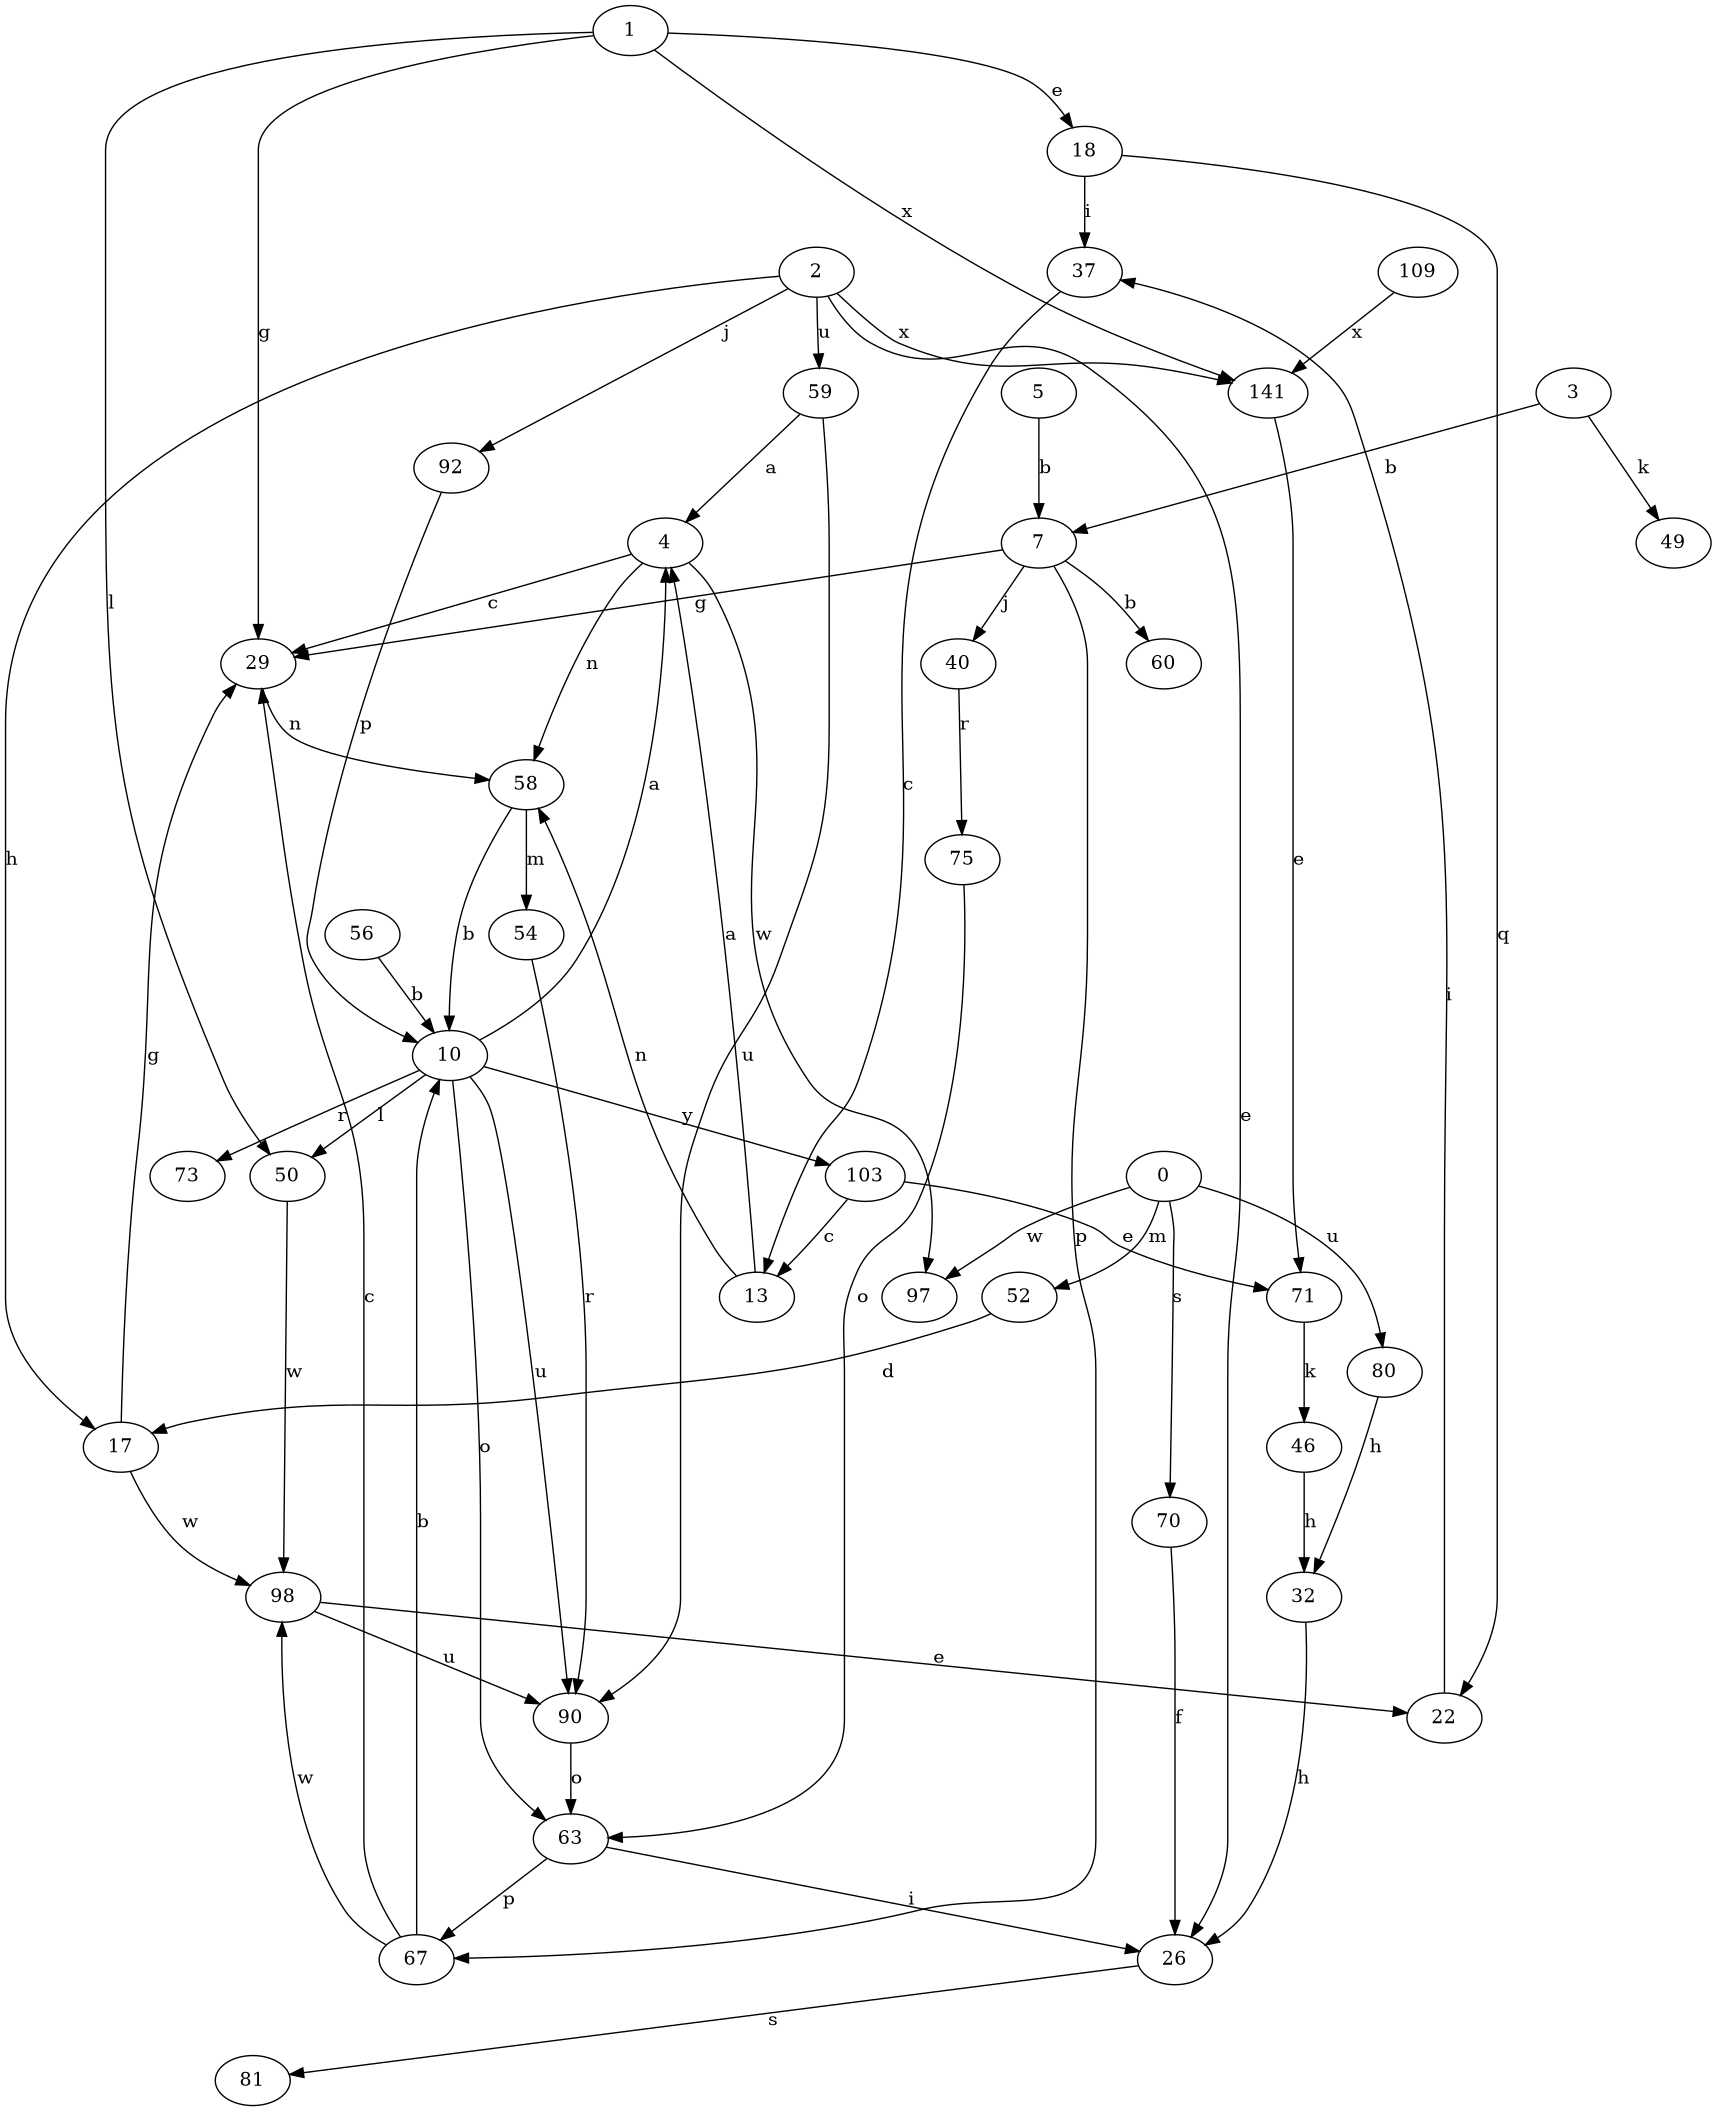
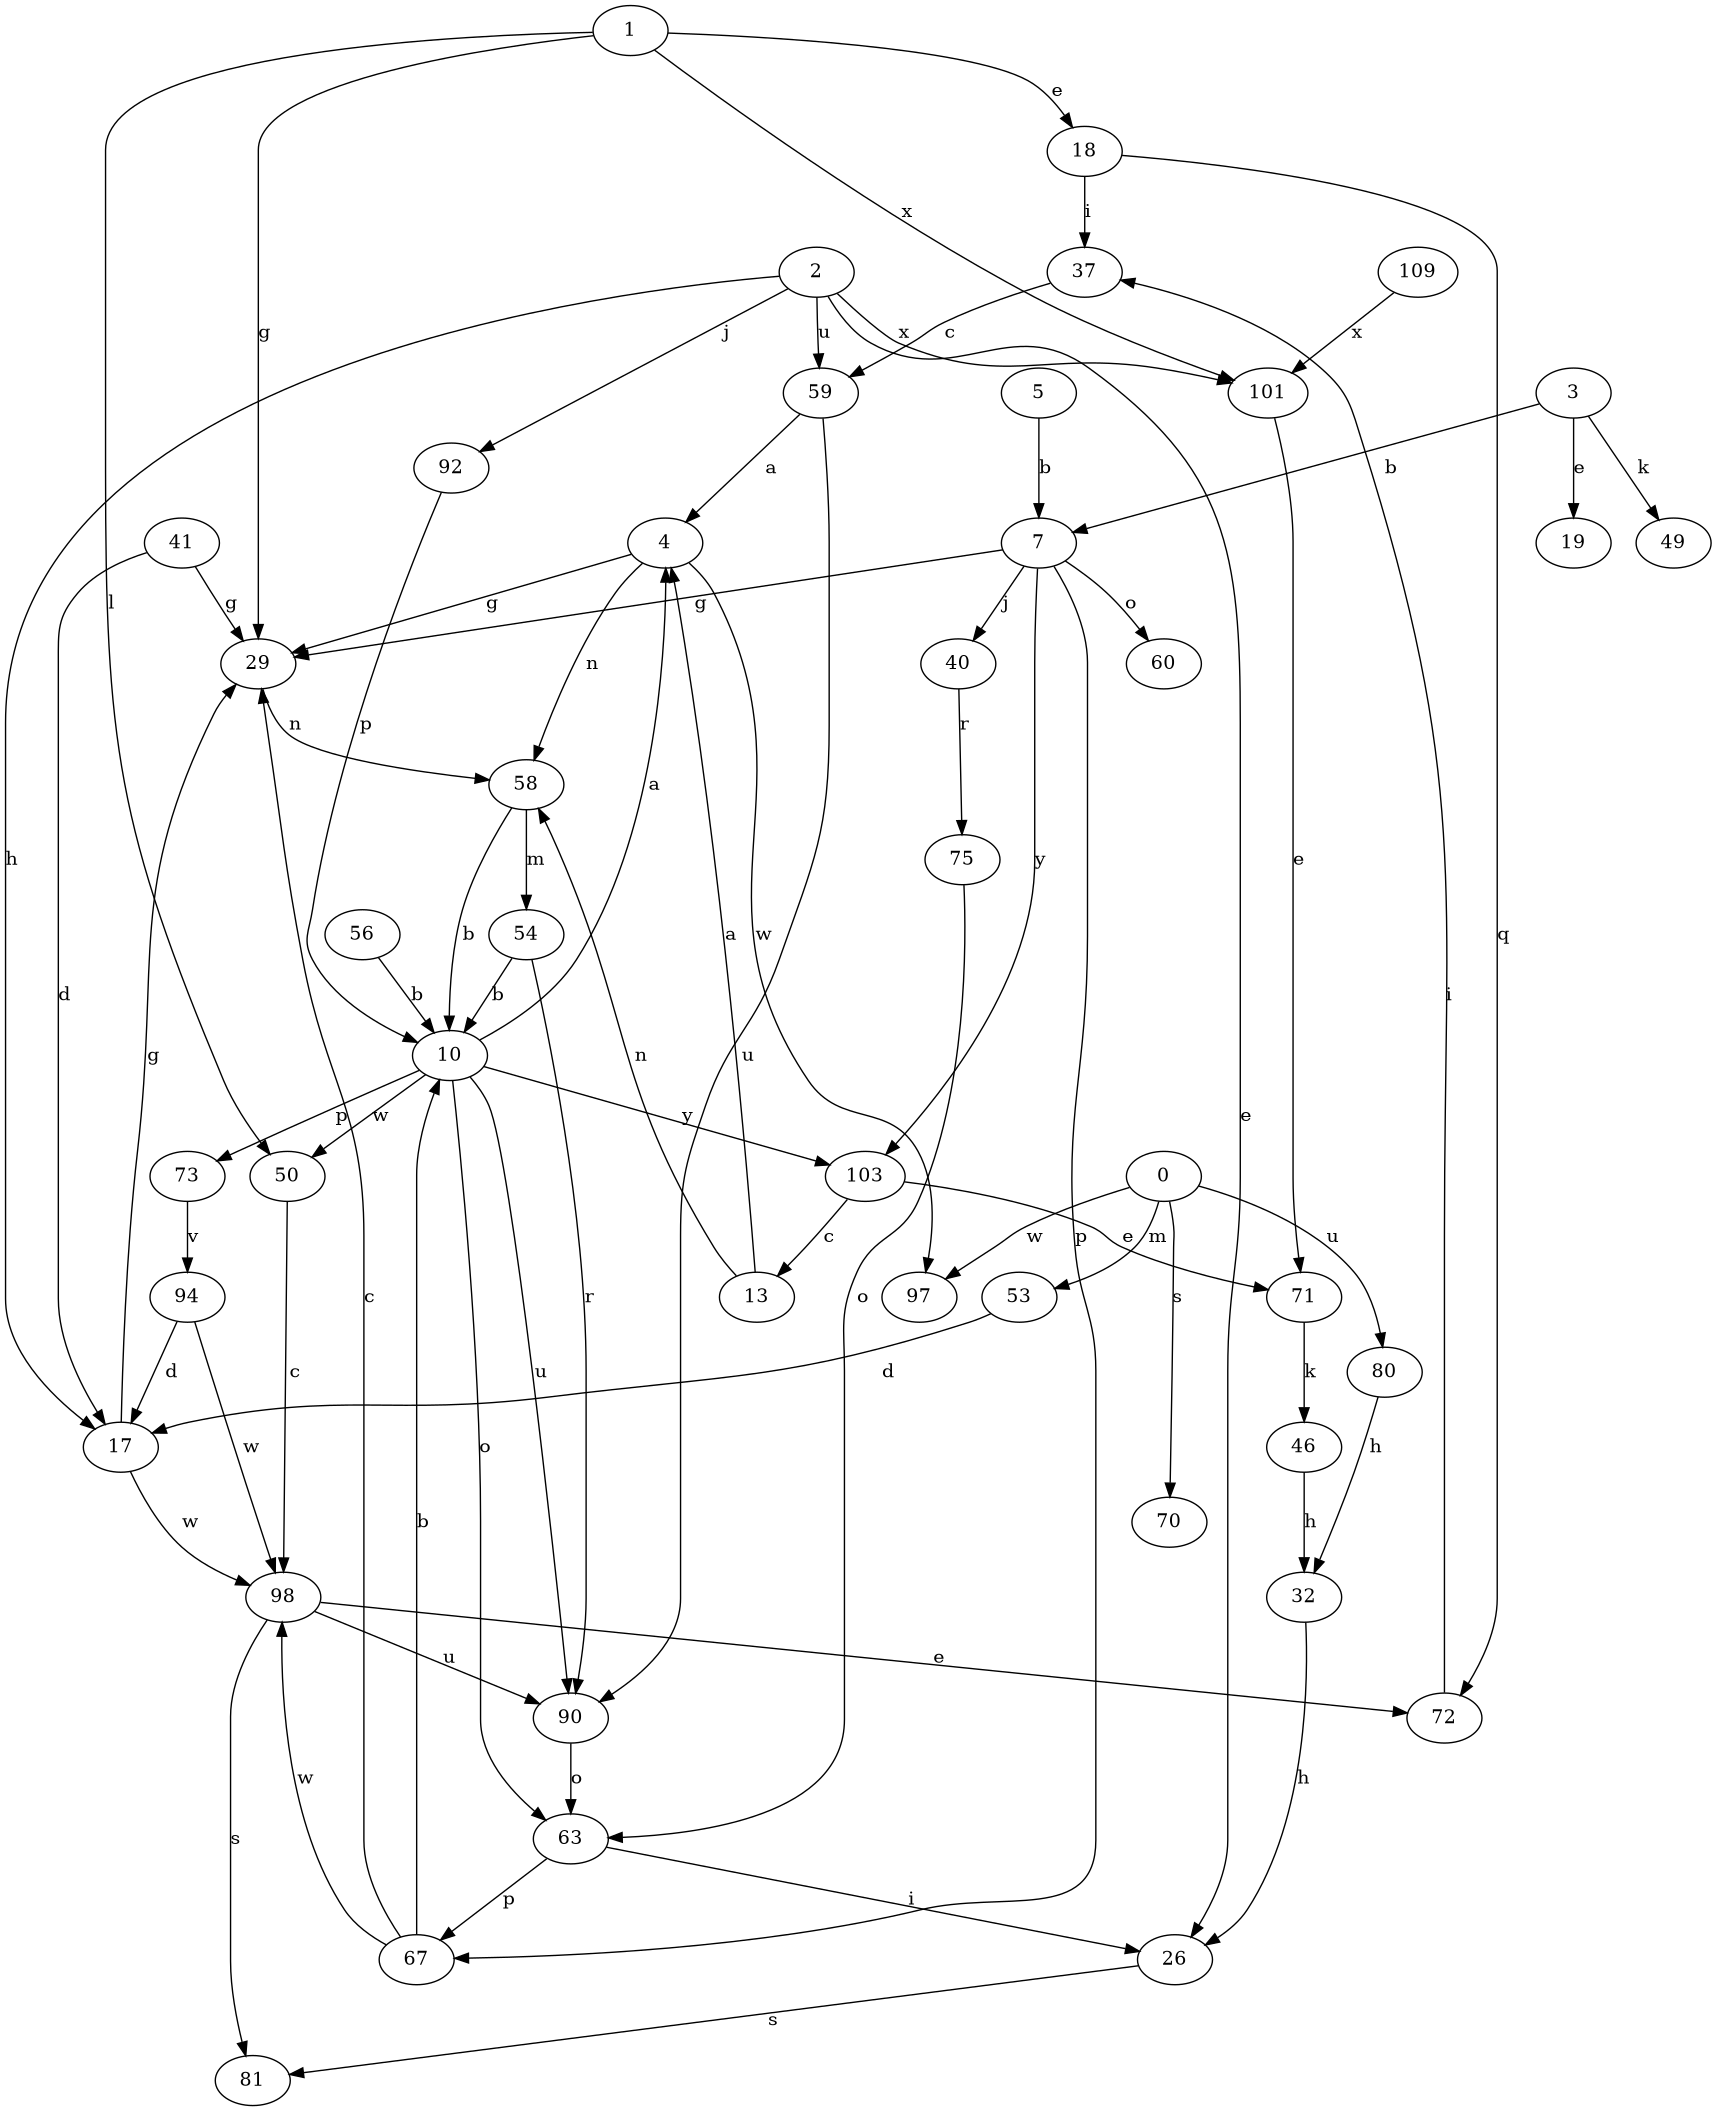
(1268, 393) -> (1268, 393)
none -> (182, 543)
none -> (1574, 543)
(493, 603) -> (493, 603)
(1131, 603) -> (1131, 603)
(903, 767) -> (952, 319)
none -> (1033, 876)
none -> (492, 989)
(342, 1116) -> (342, 1116)
(381, 1116) -> (381, 1116)
none -> (188, 1297)
(1019, 1297) -> (1019, 1297)
(295, 1372) -> (295, 1372)
(1444, 1718) -> (1444, 1718)
(1175, 1734) -> none
none -> (231, 1827)
